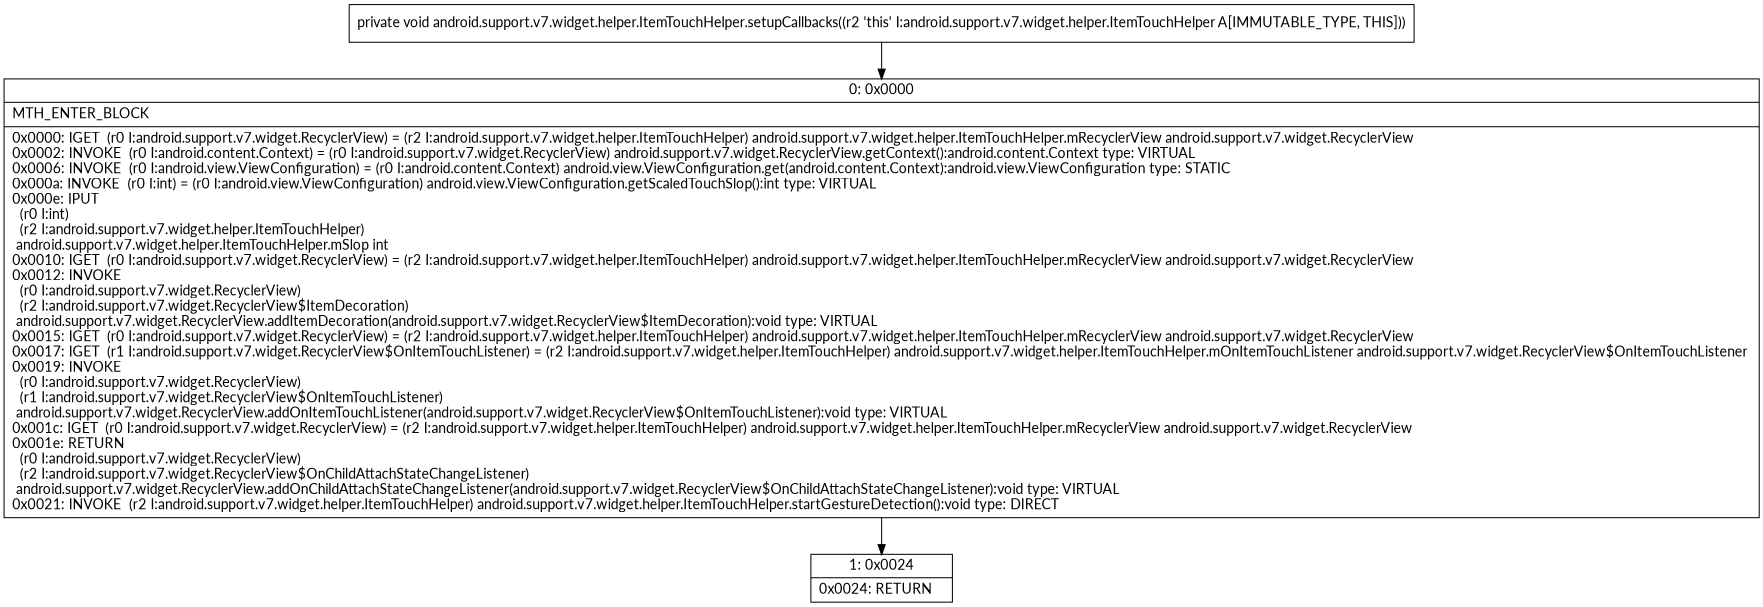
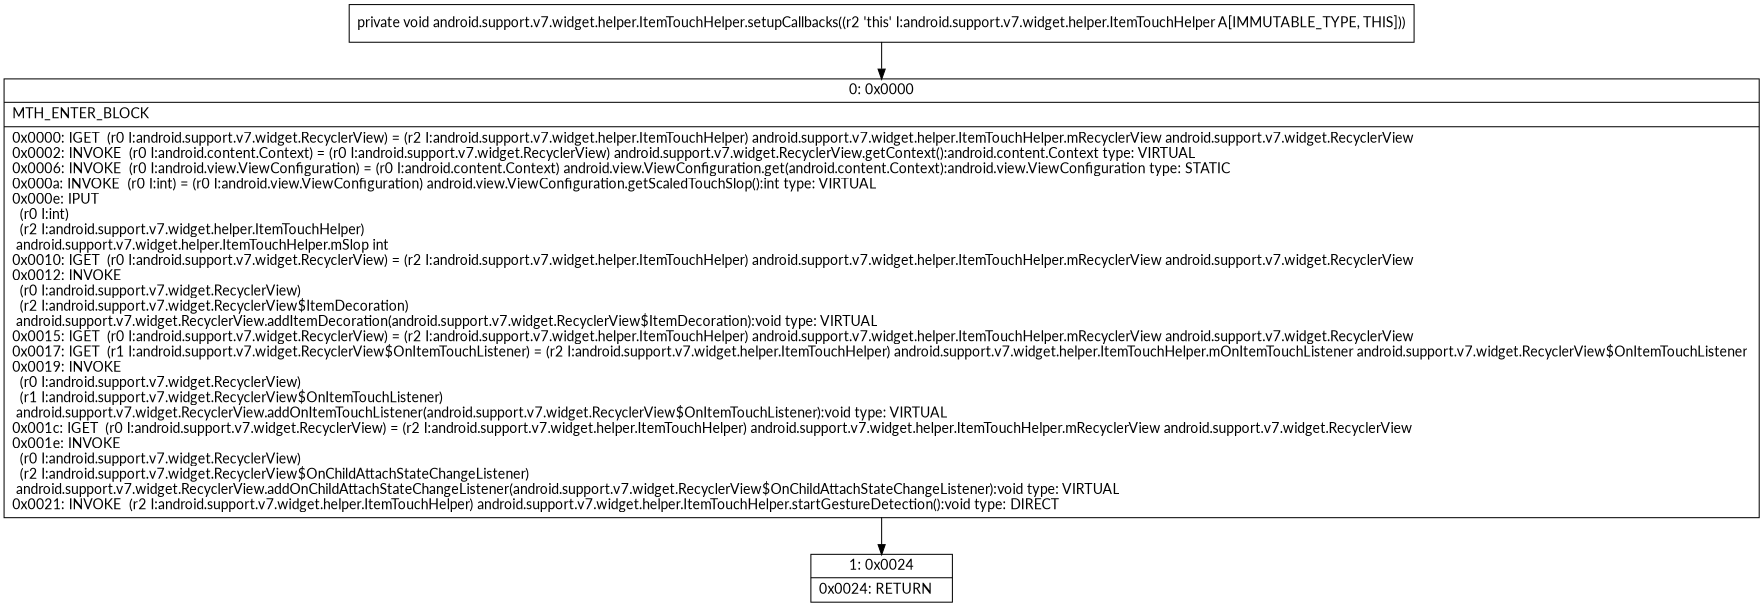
(72, 444) -> (71, 444)
